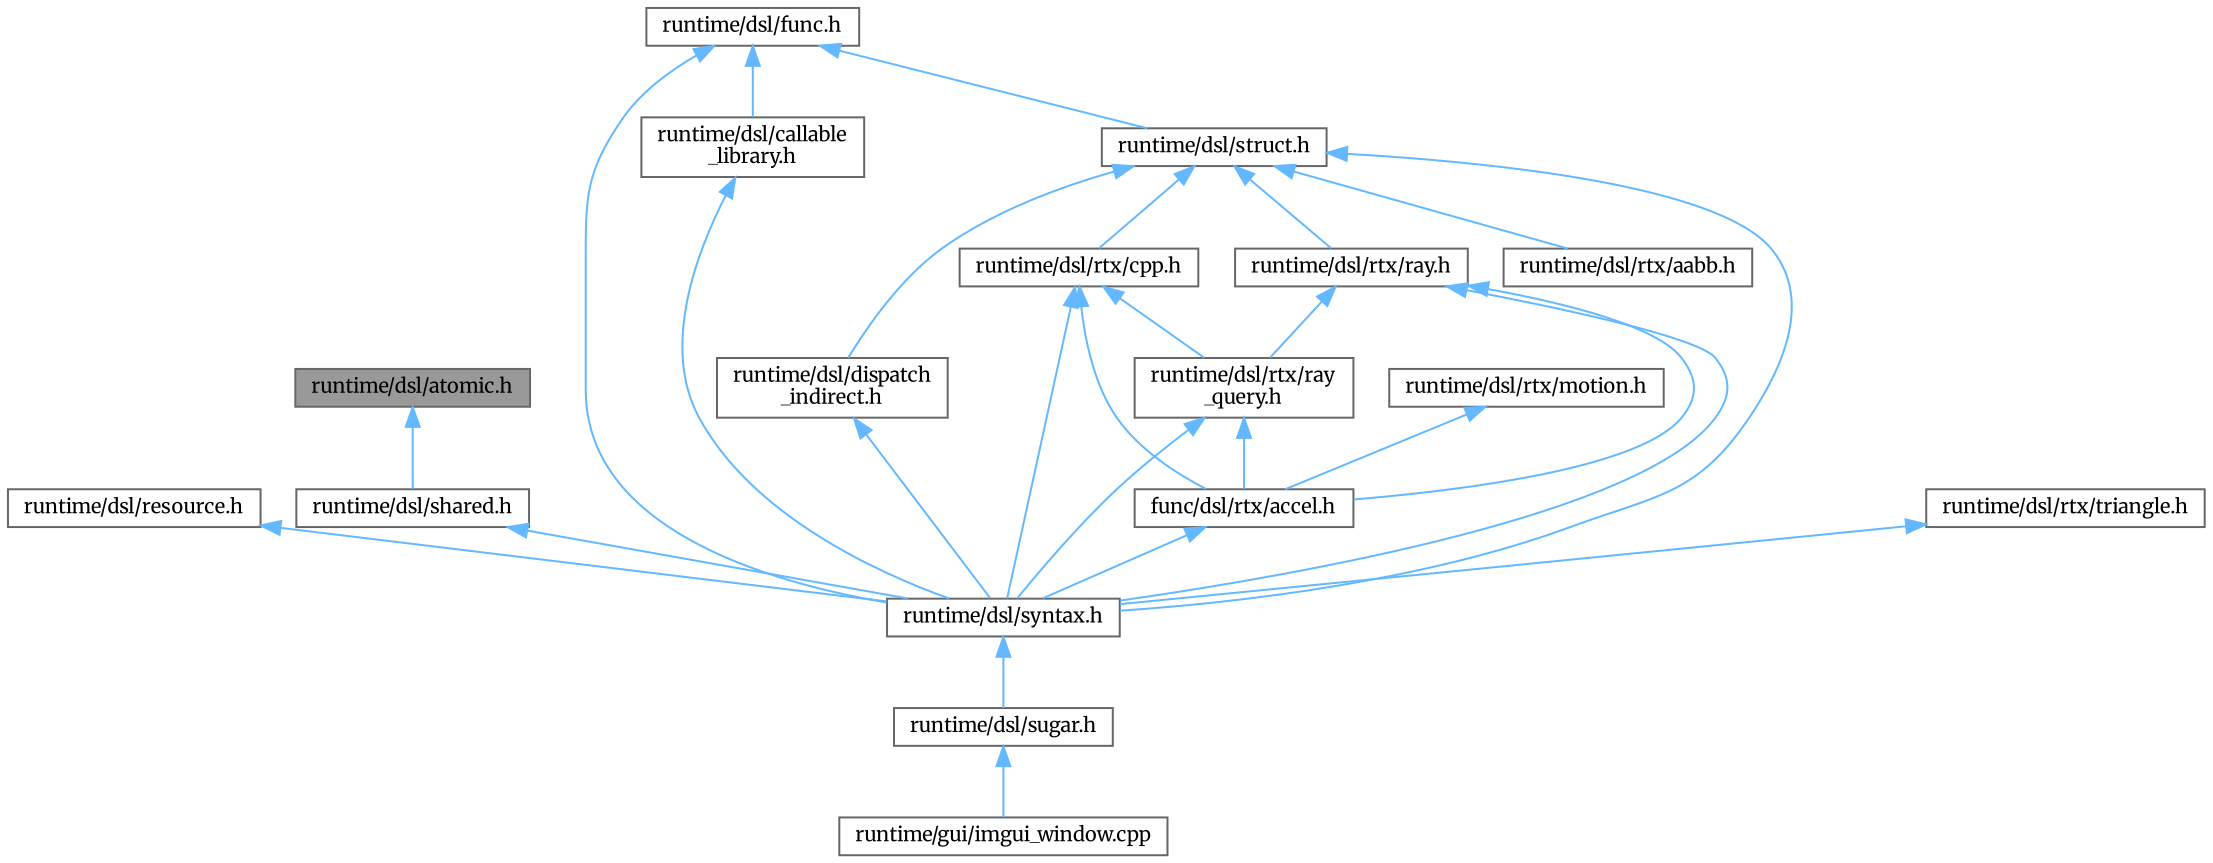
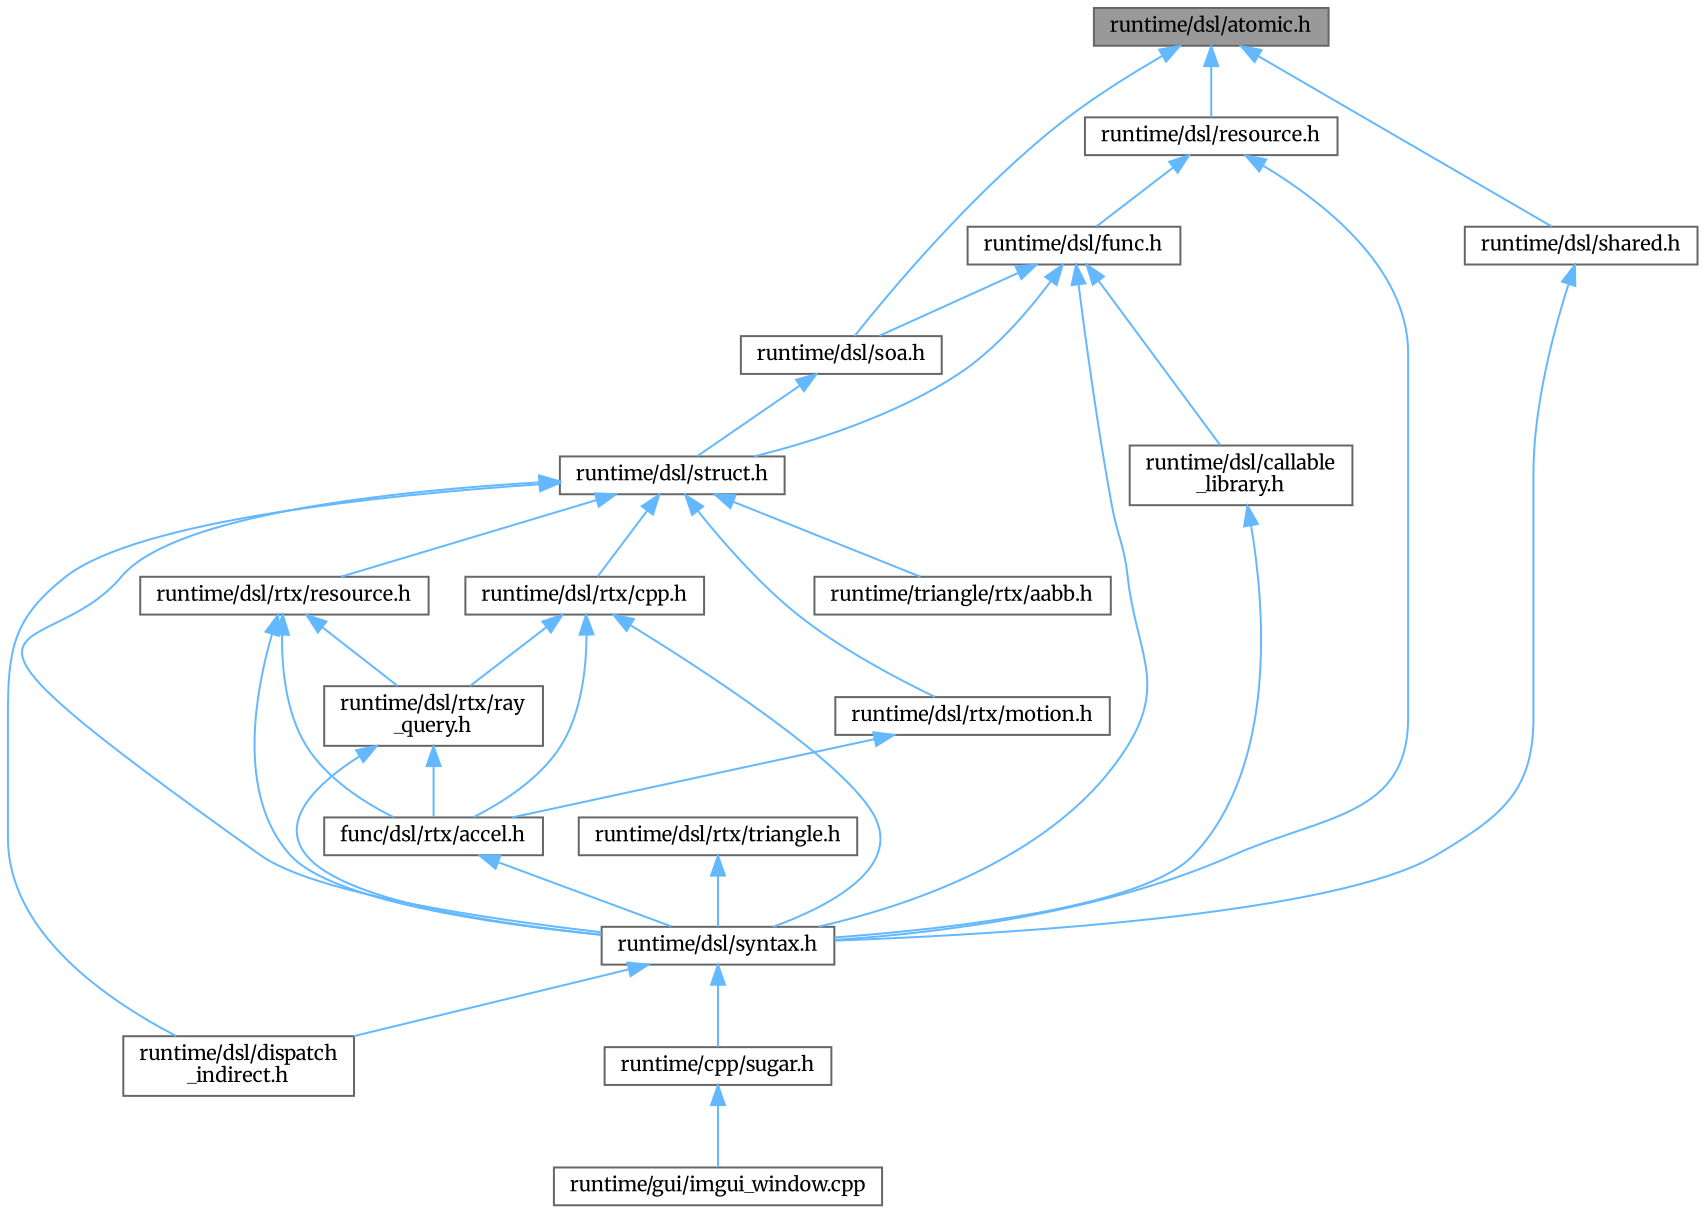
none -> (1211, 92)
none -> (1135, 197)
(1351, 268) -> (284, 596)
(1628, 268) -> (963, 596)
none -> (841, 355)
(928, 517) -> (491, 1003)
none -> (804, 619)
(1003, 727) -> (718, 1066)
